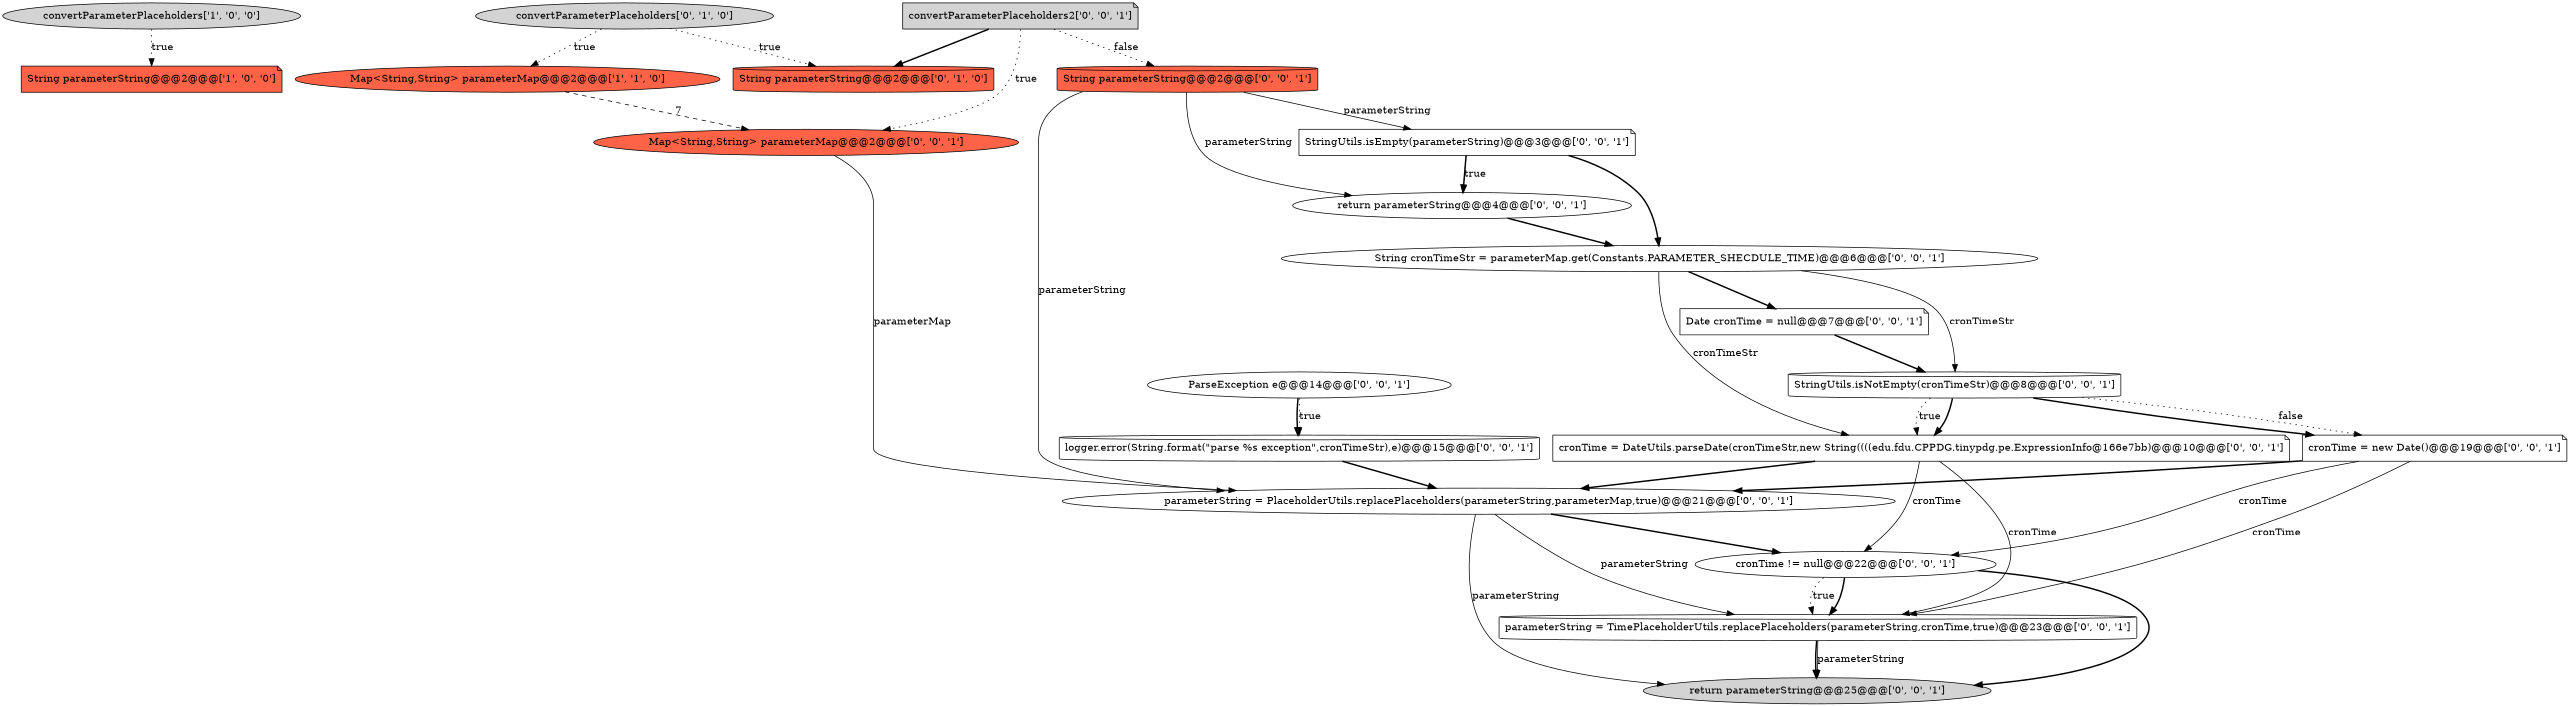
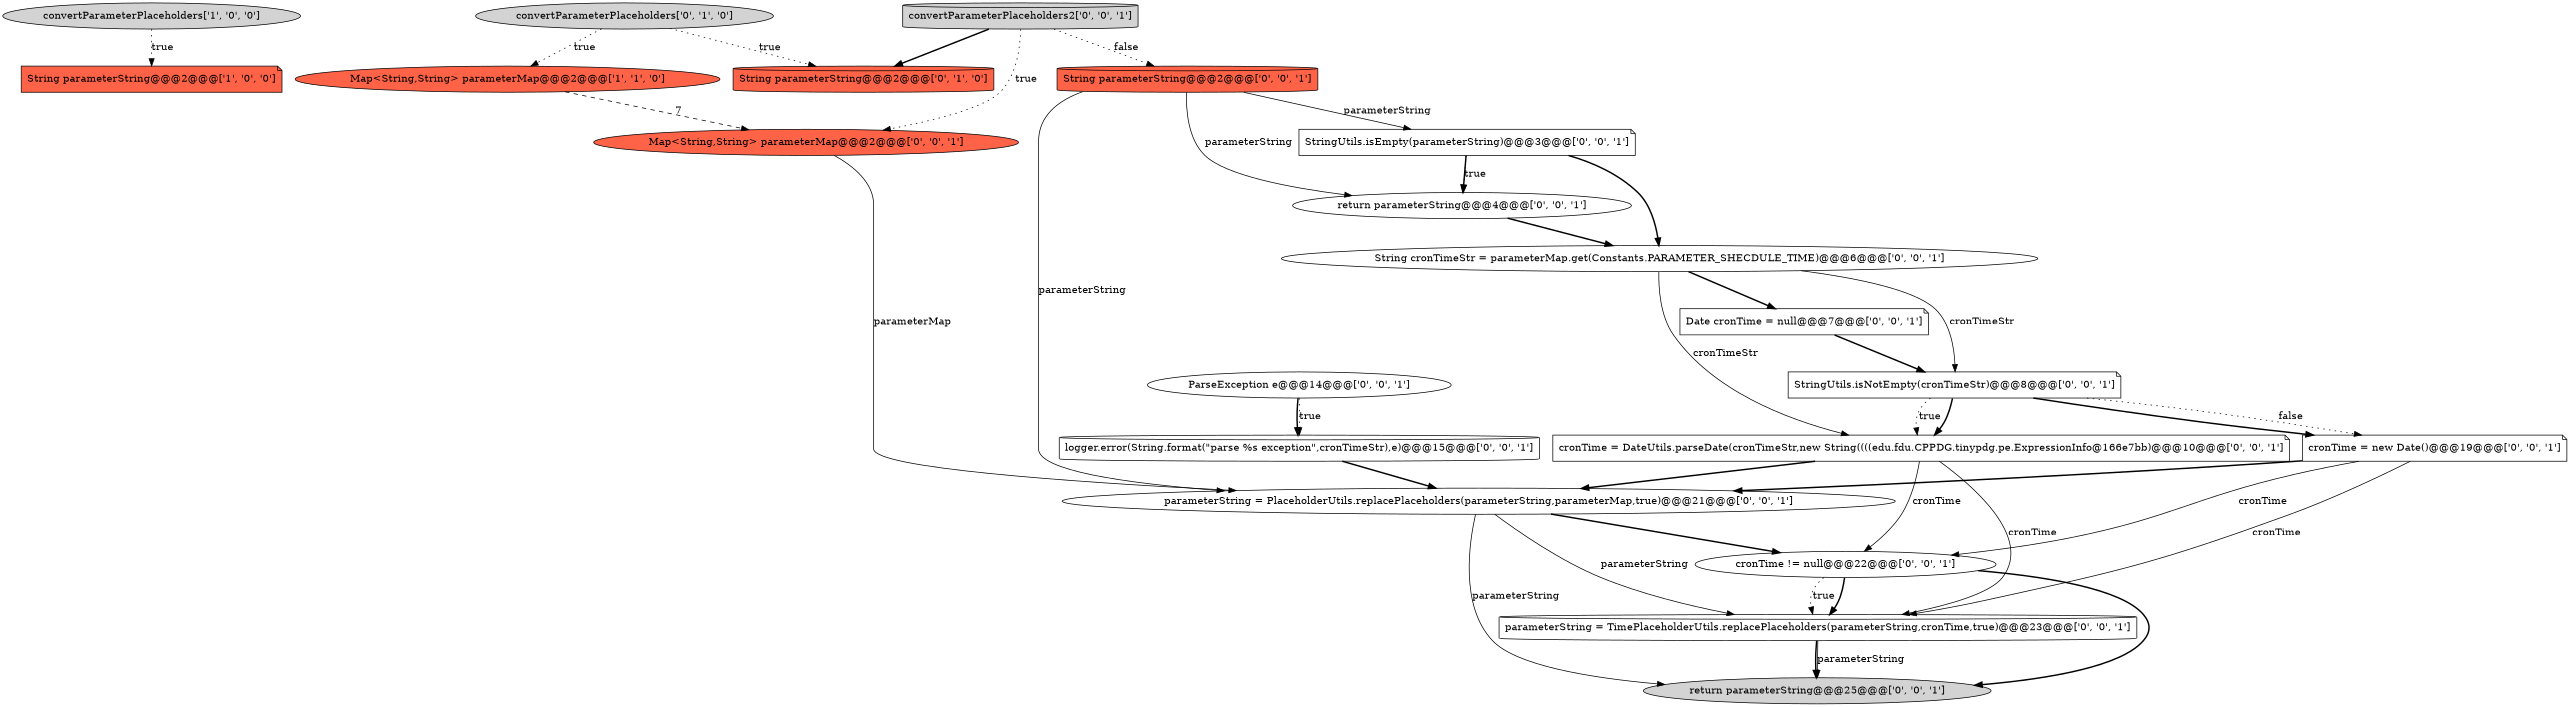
(1020, 16) -> (1020, 16)
(1954, 385) -> (1954, 385)
